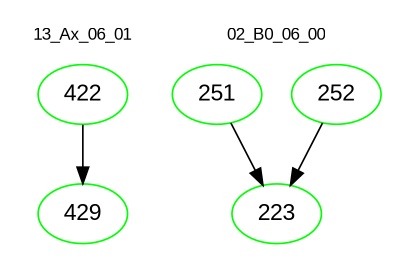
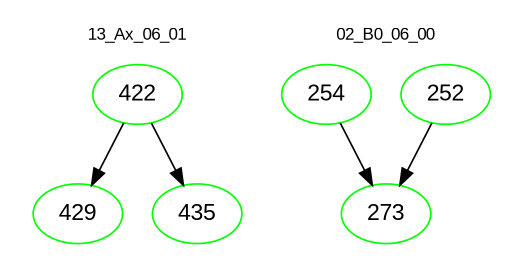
(217, 94) -> (326, 94)
none -> (197, 214)
(277, 214) -> (386, 214)
